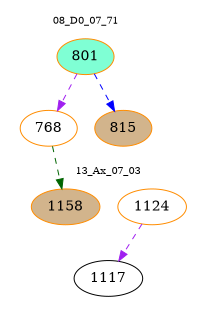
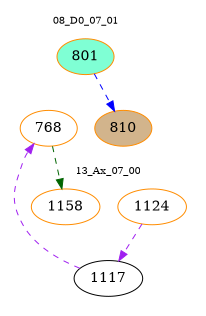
(86, 21) -> (86, 21)
(70, 88) -> (30, 235)
(123, 128) -> (123, 128)
(108, 172) -> (108, 172)
(66, 207) -> (66, 207)
